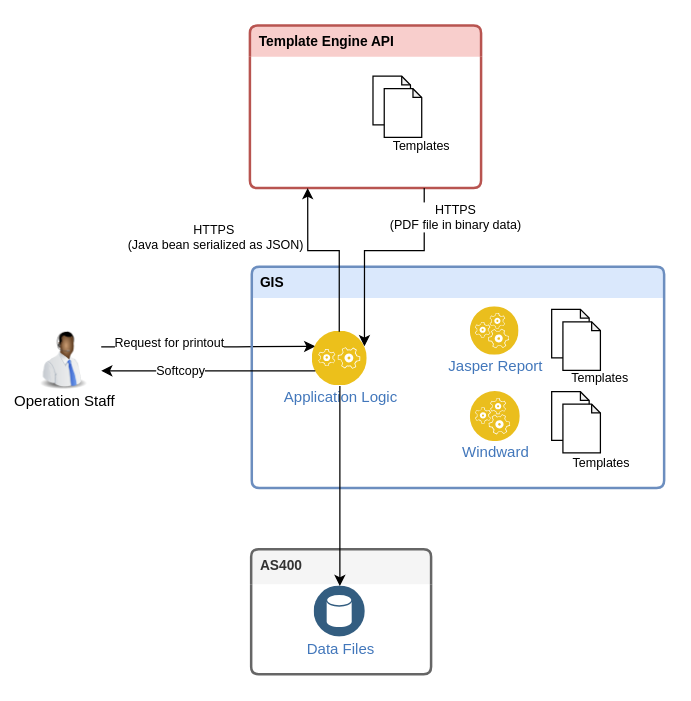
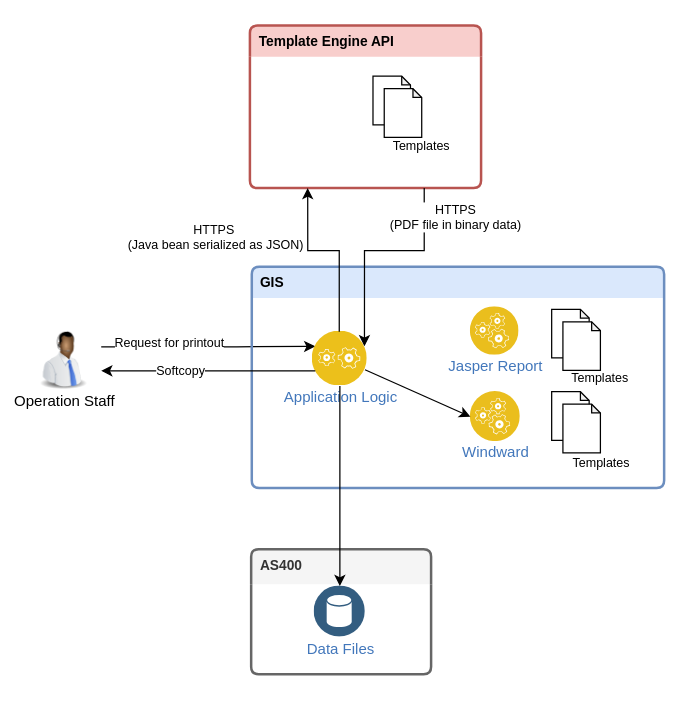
none -> (414, 392)
